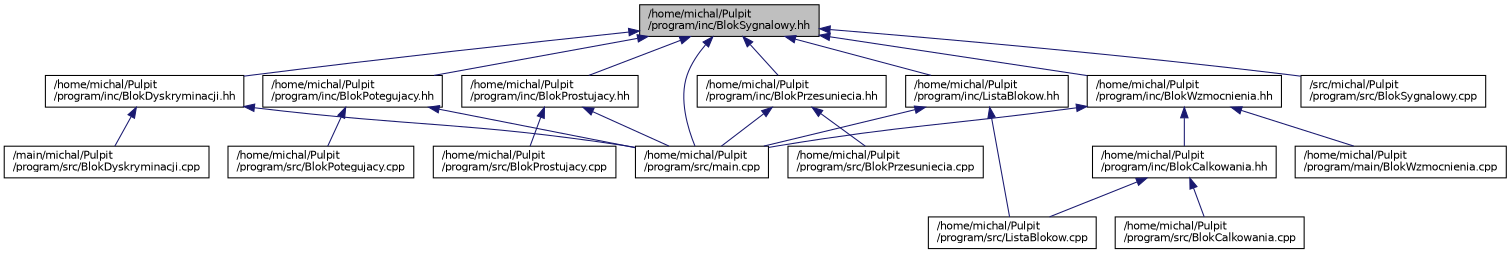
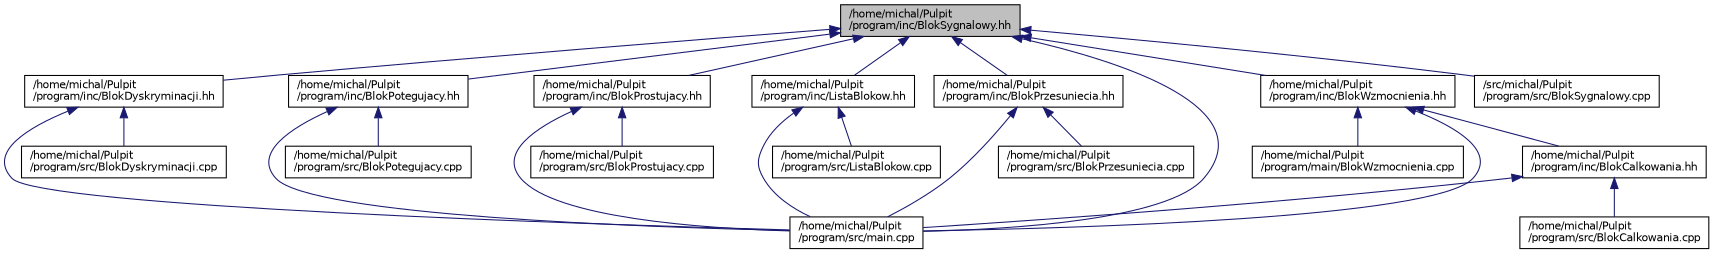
(107, 162) -> (124, 162)
(1093, 199) -> (1218, 206)
